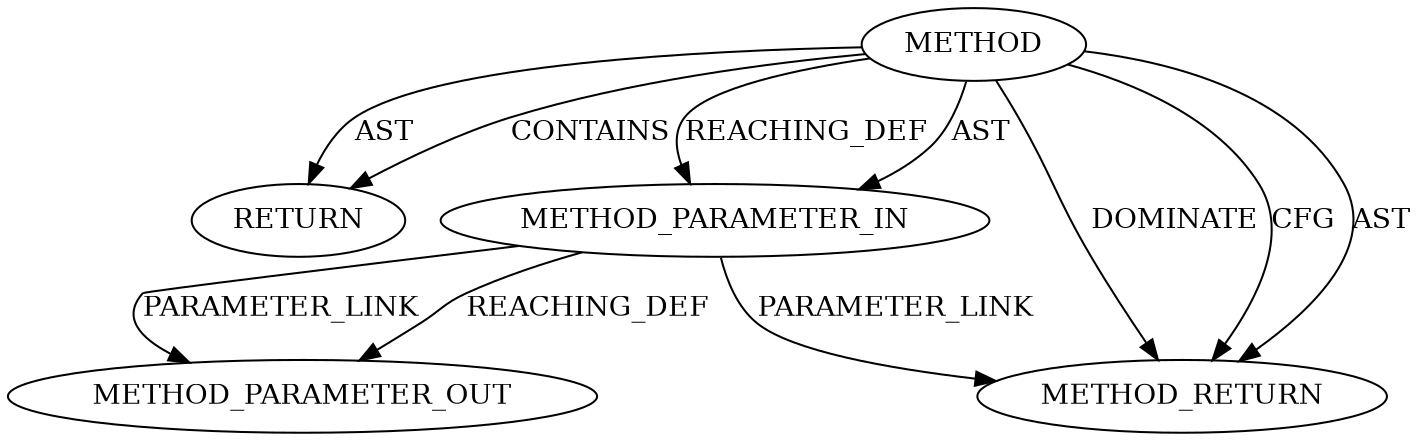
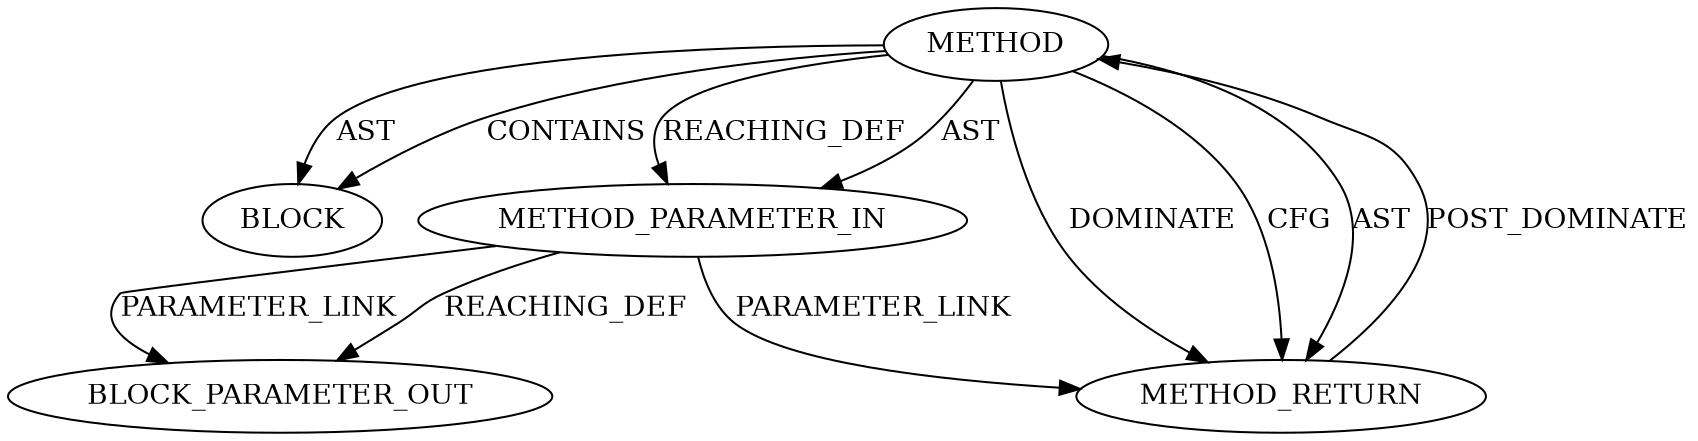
none -> (1379, 142)
(298, 220) -> (292, 220)
(303, 396) -> (280, 396)
